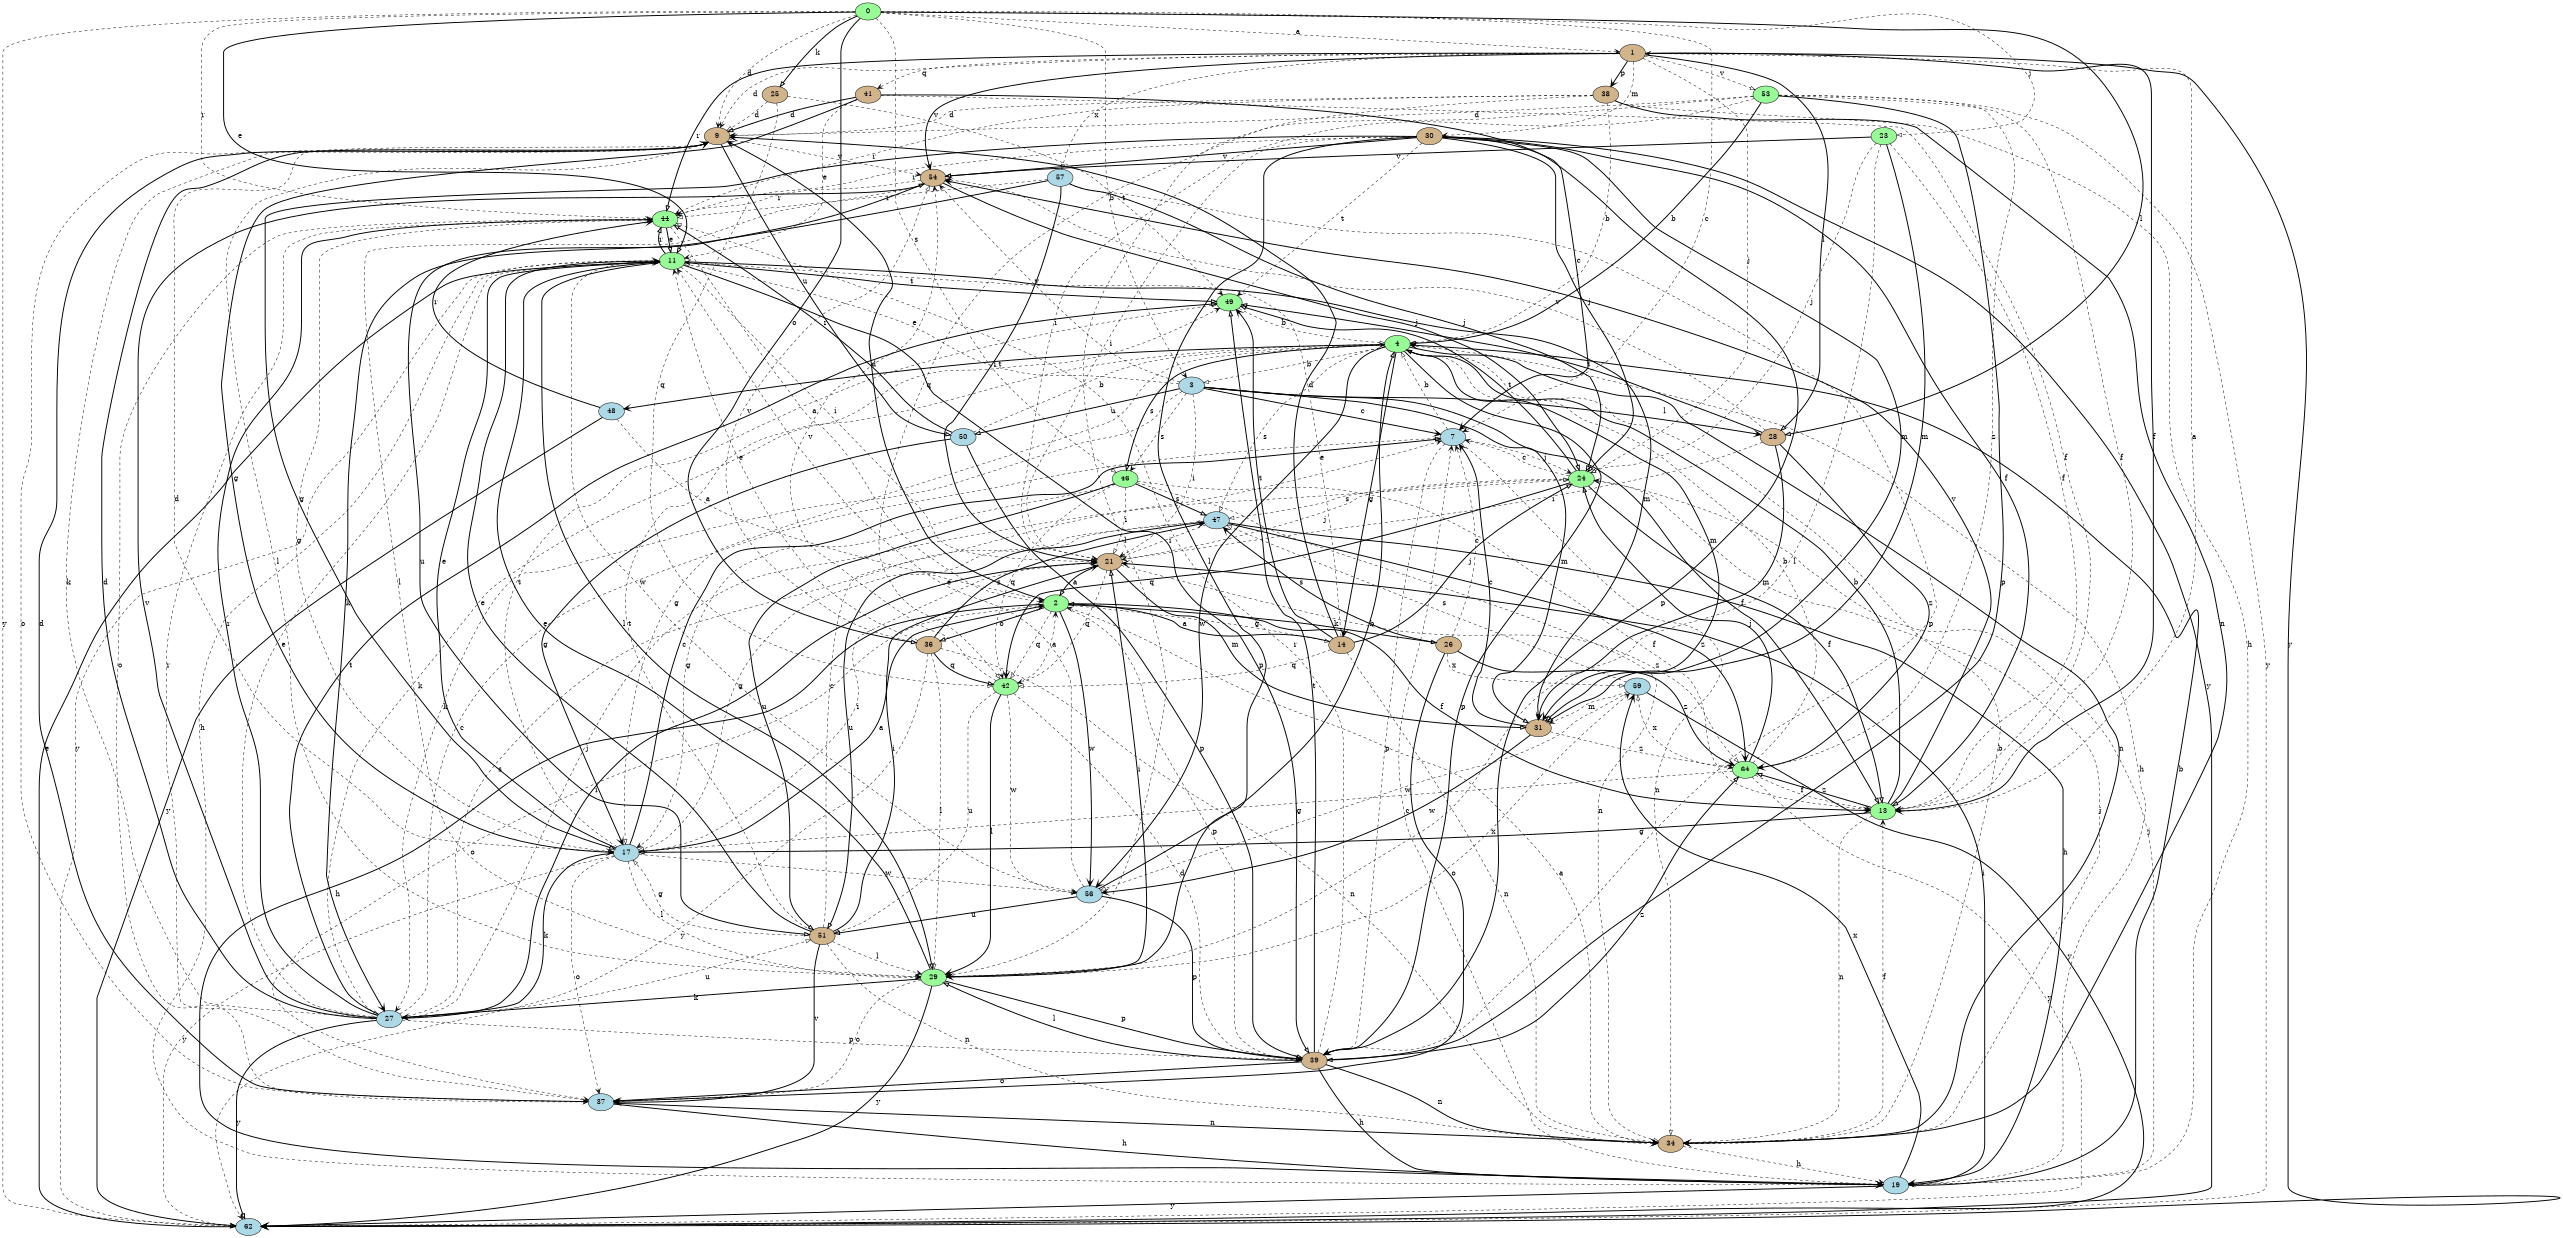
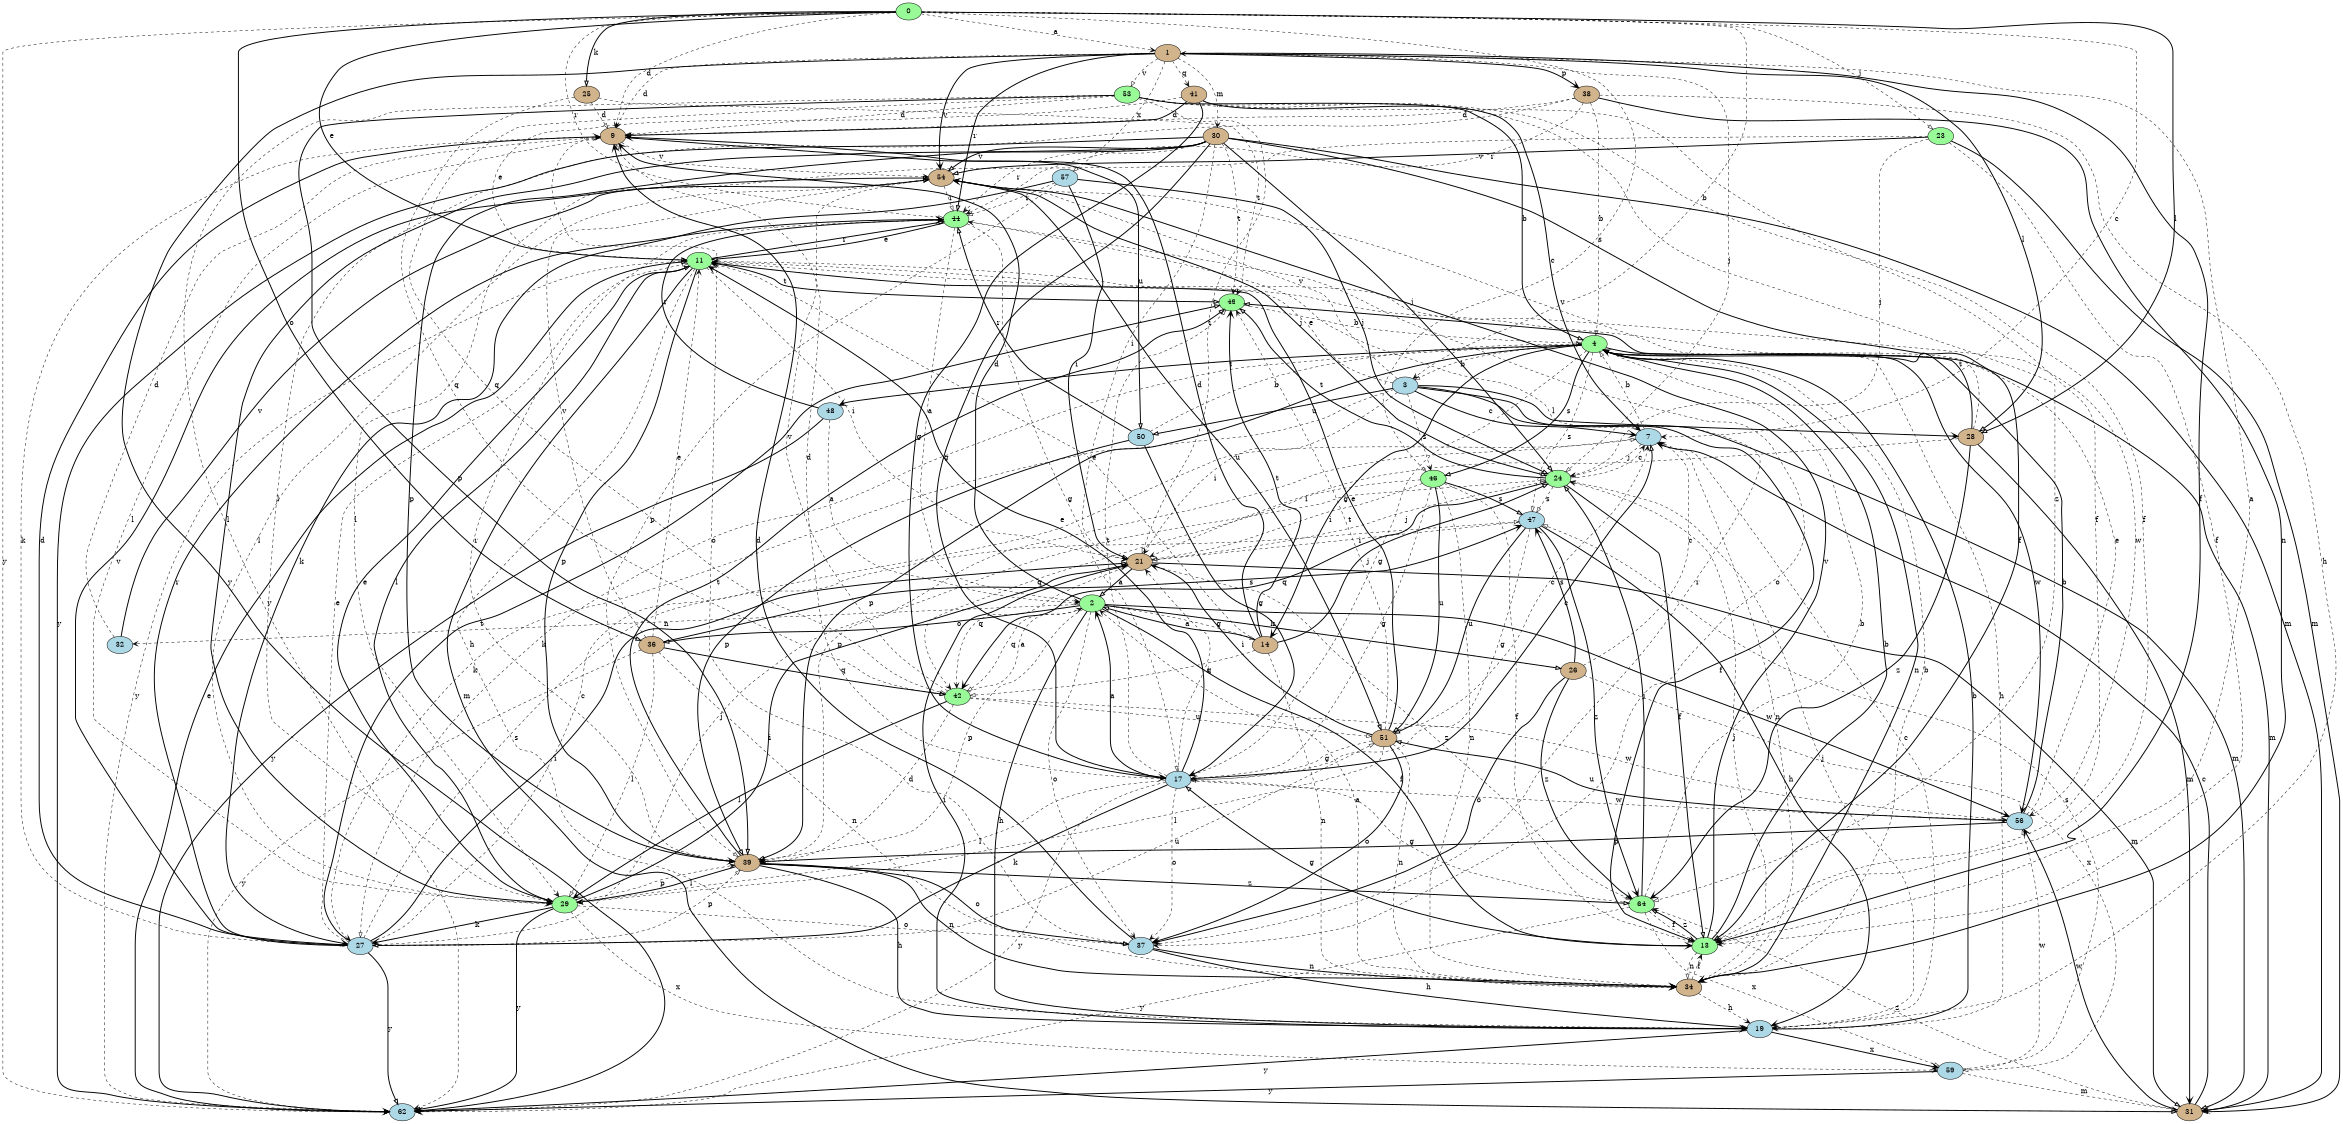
none -> (120, 645)
(816, 1019) -> (1367, 842)
(1120, 1027) -> (653, 882)
